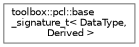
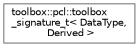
(69, 23) -> (69, 23)
